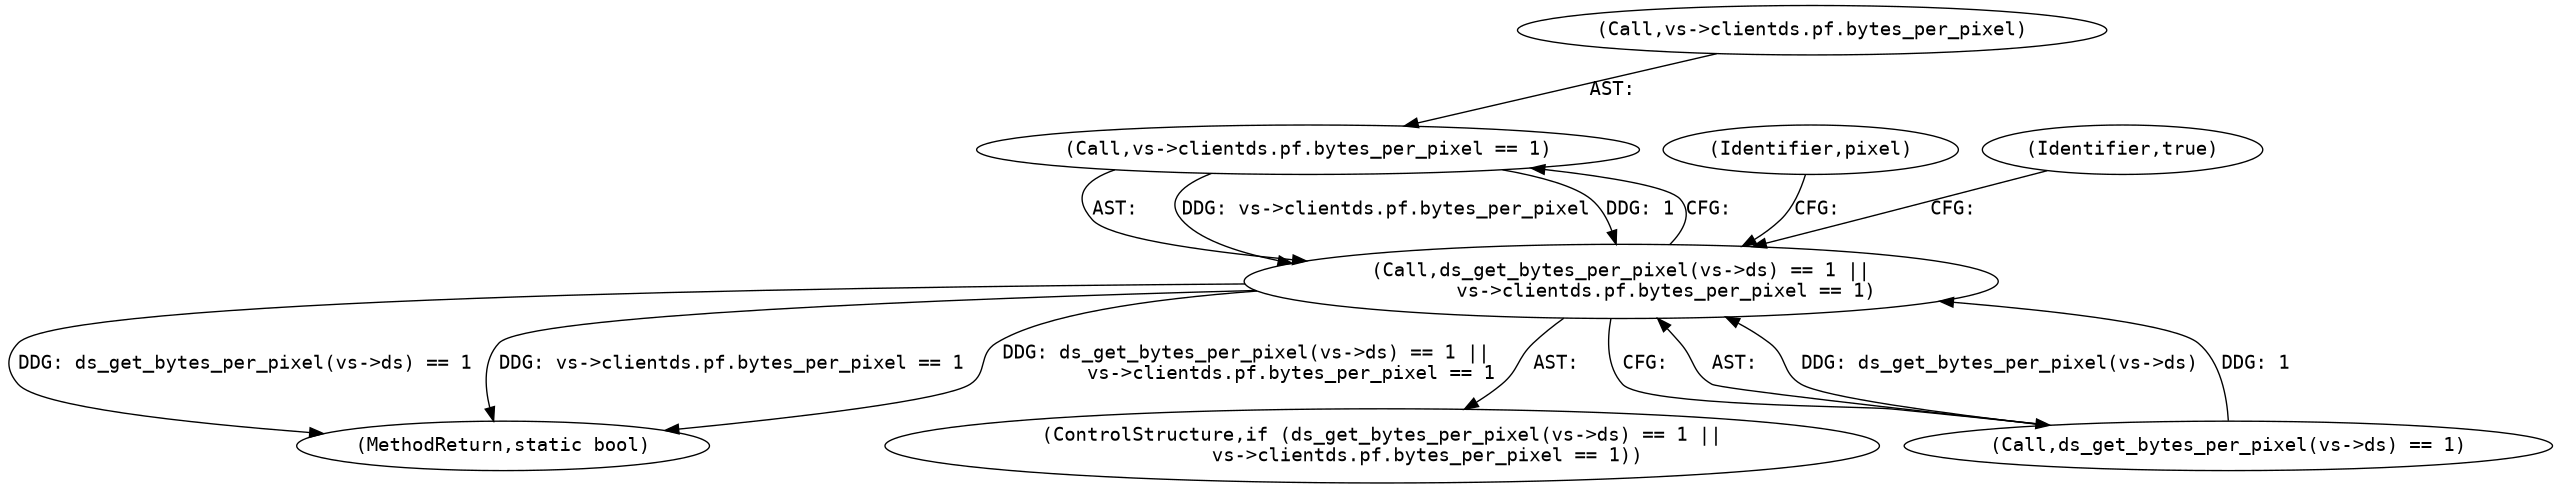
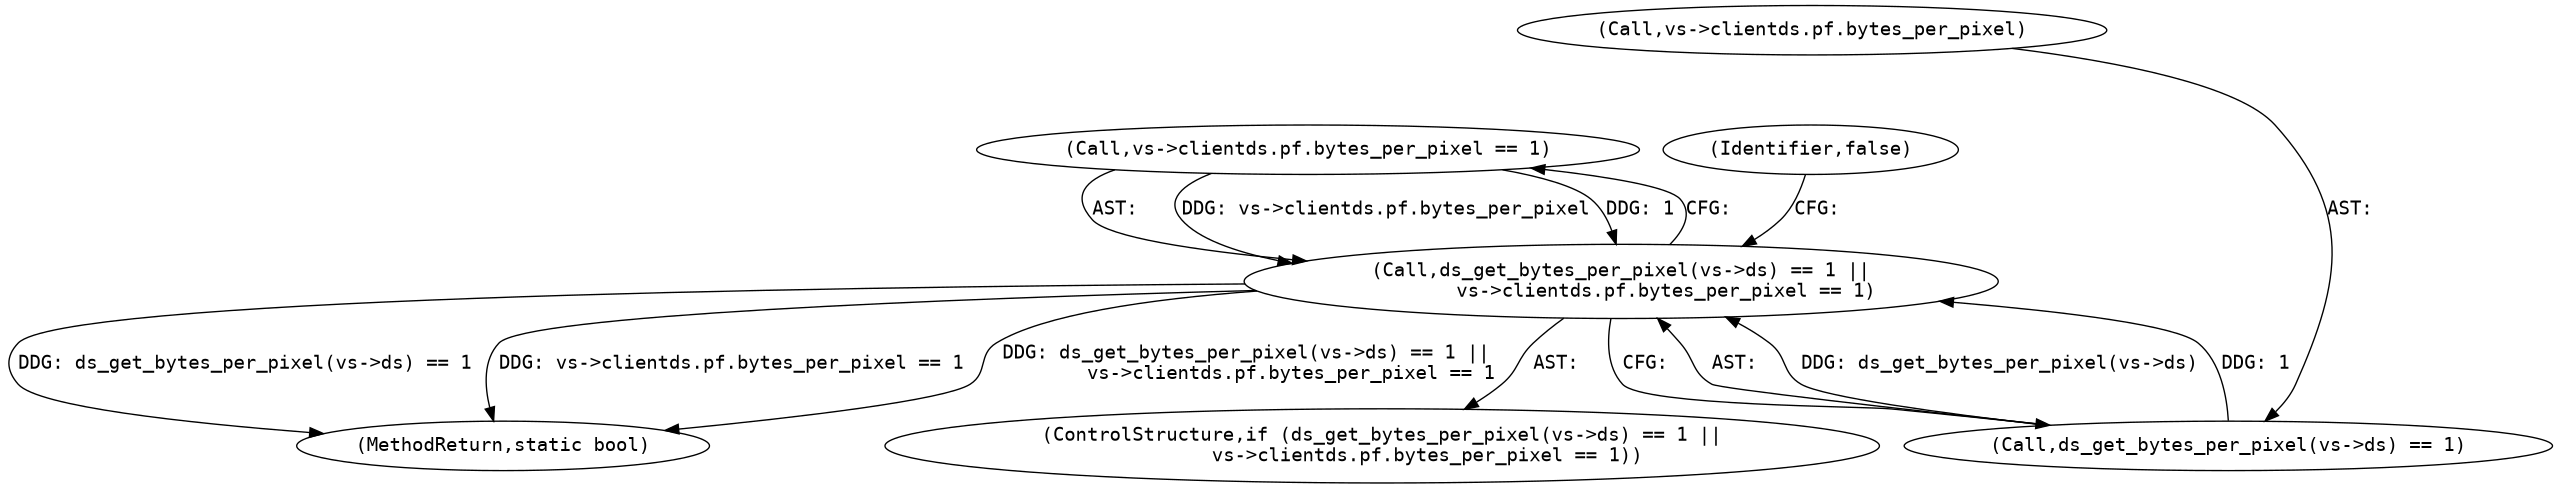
(1567, 88) -> (2287, 140)
(1811, 150) -> (1811, 150)
(2123, 150) -> none
